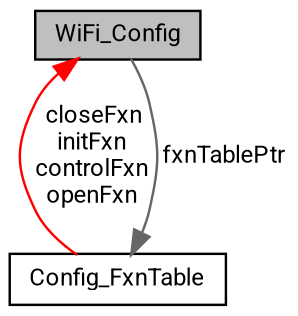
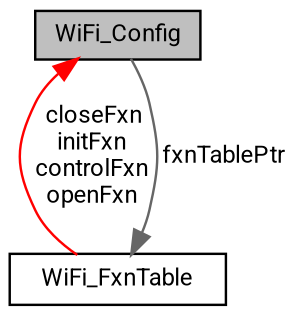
(118, 279) -> (118, 279)
